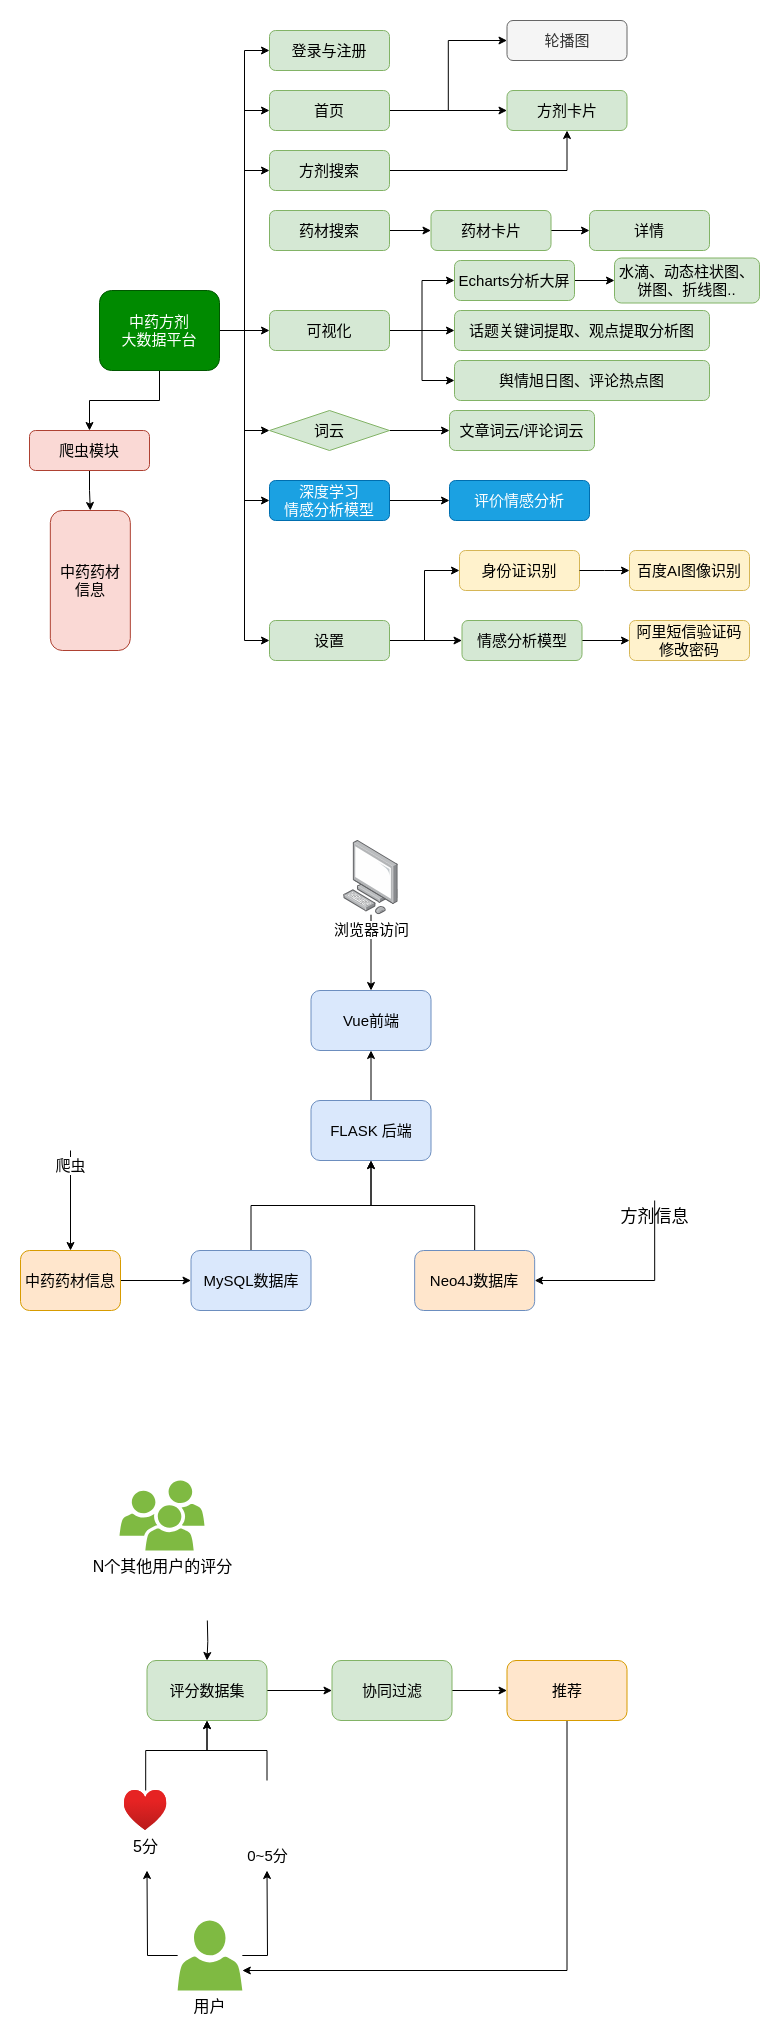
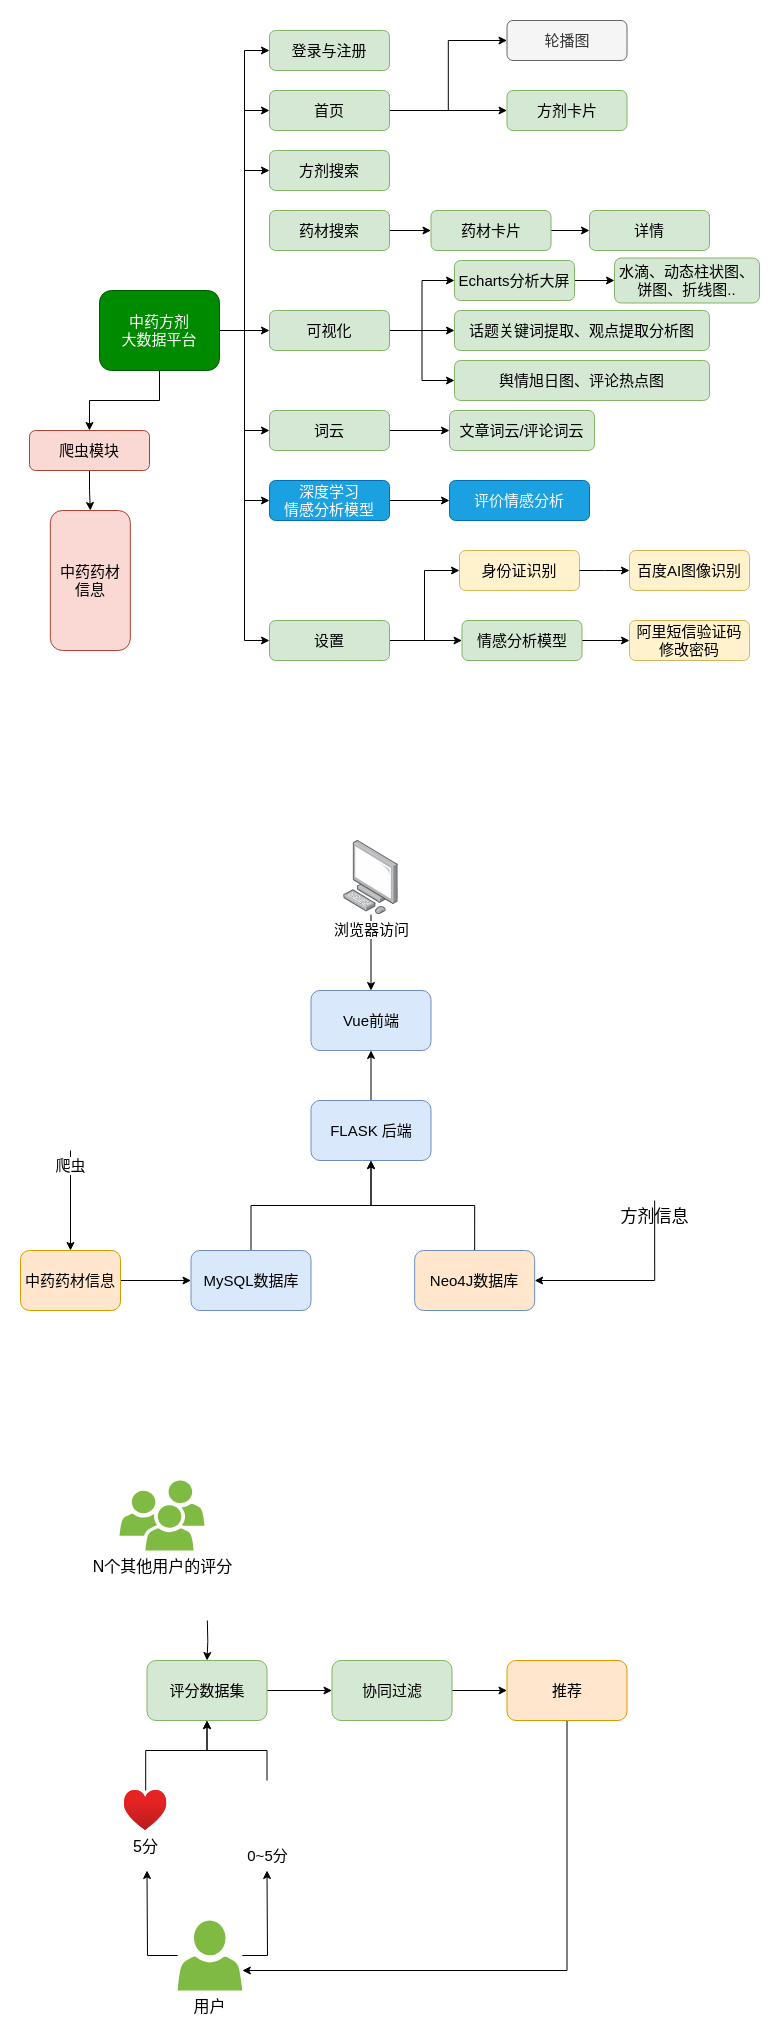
(495, 171) -> none
(330, 431) -> (330, 431)
